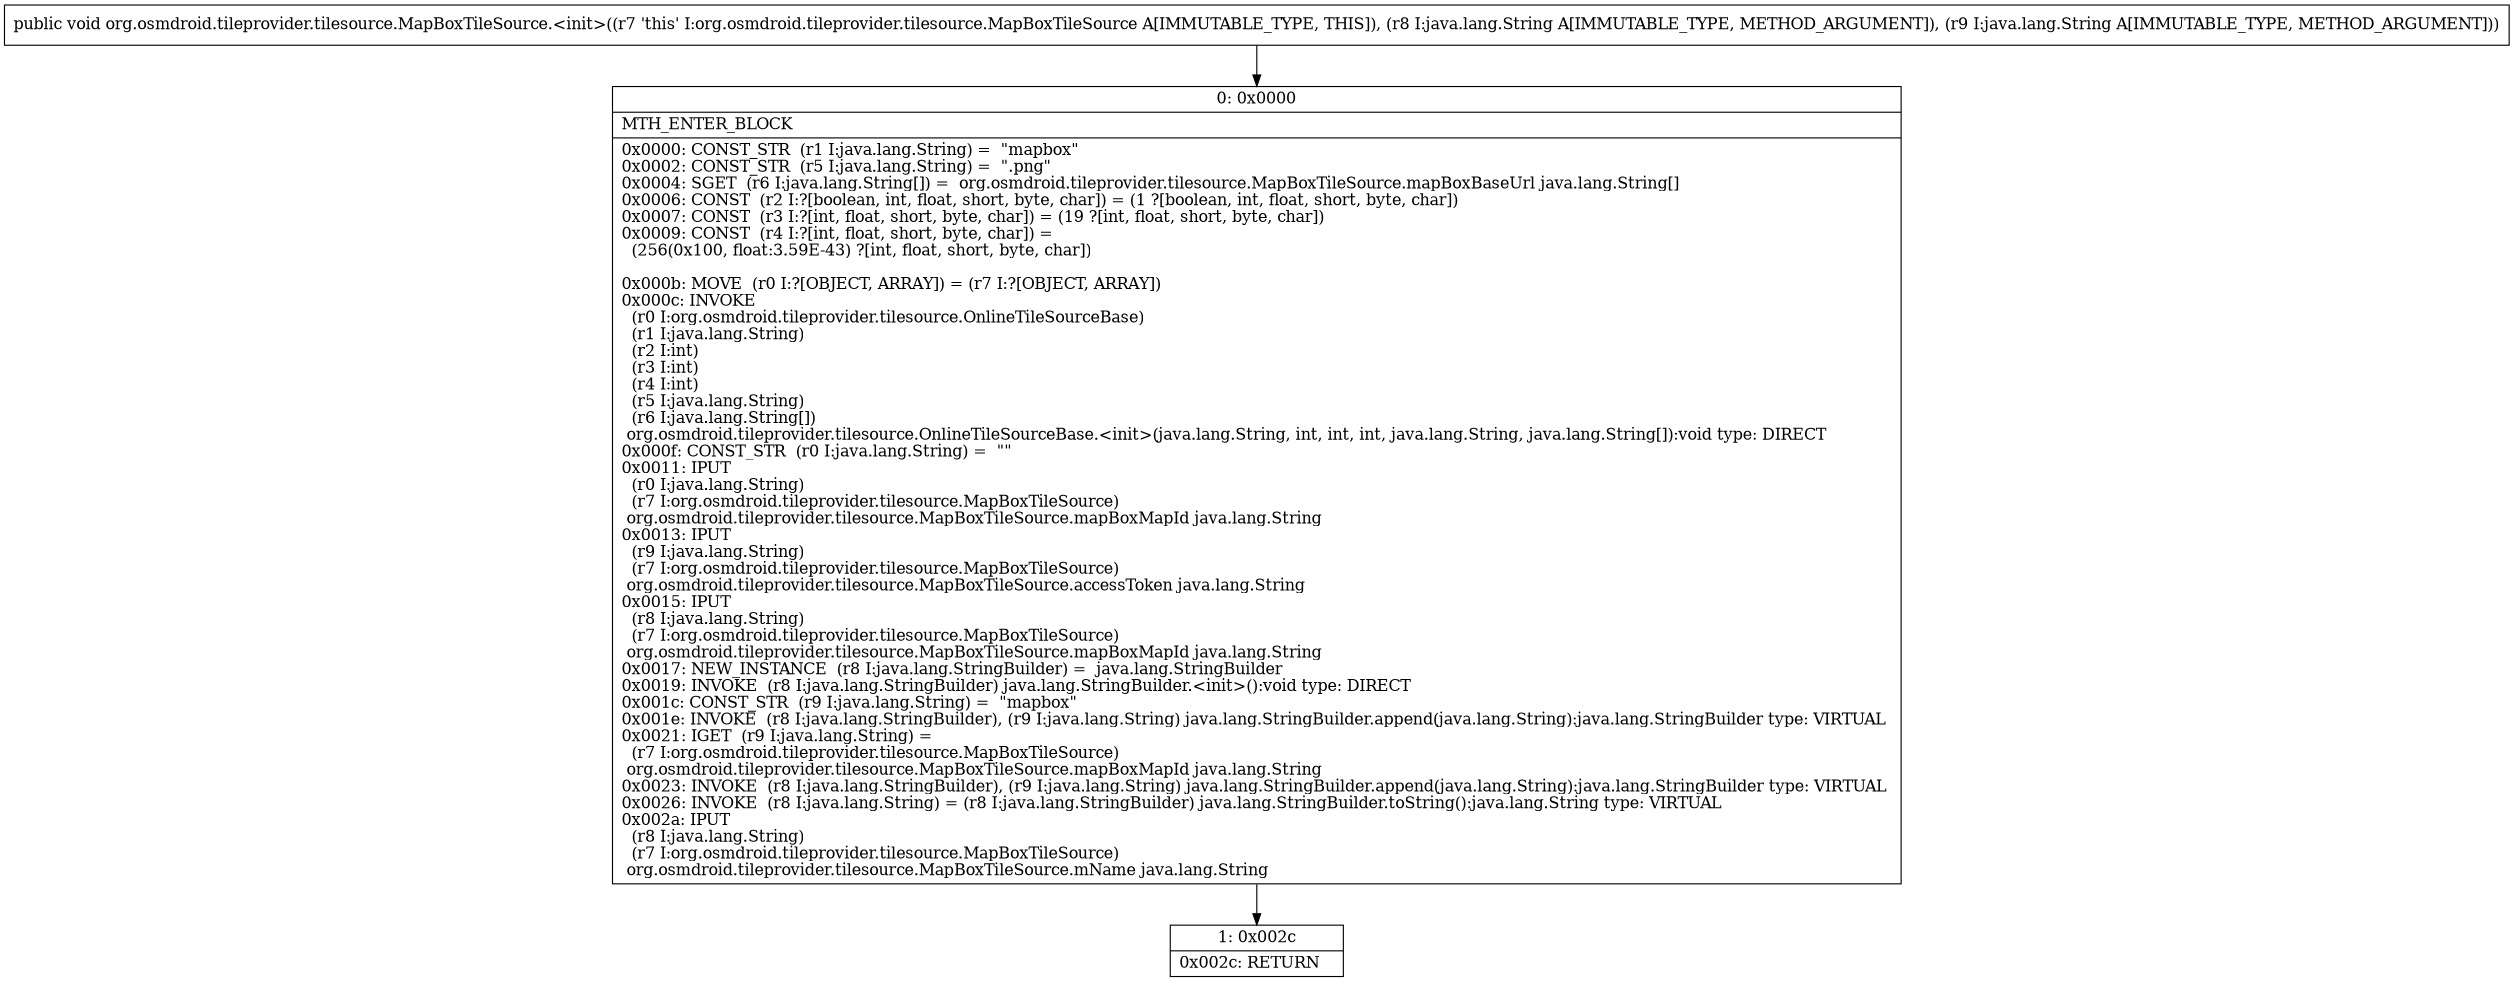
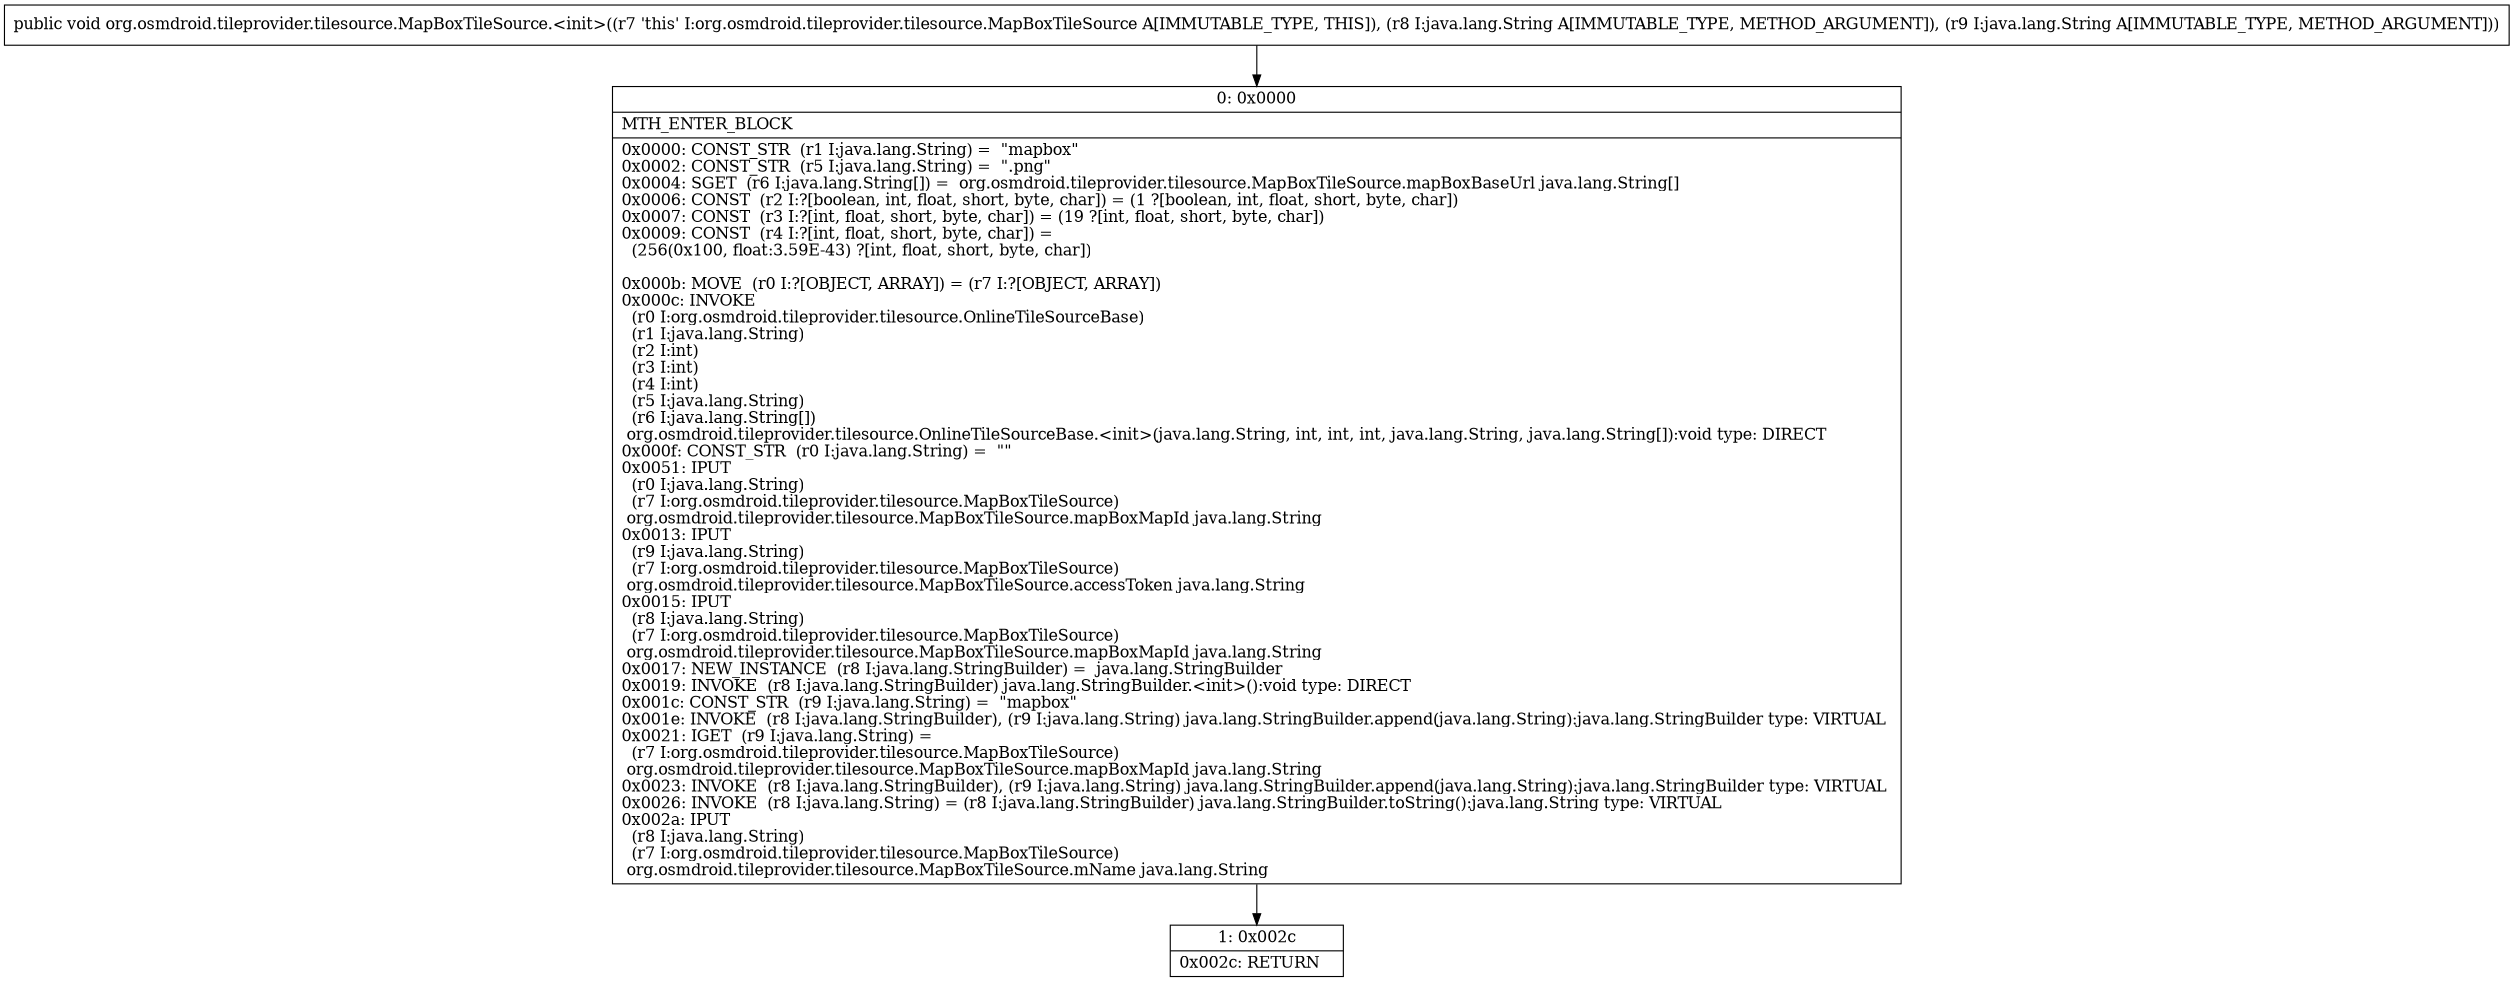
(681, 468) -> (681, 468)
